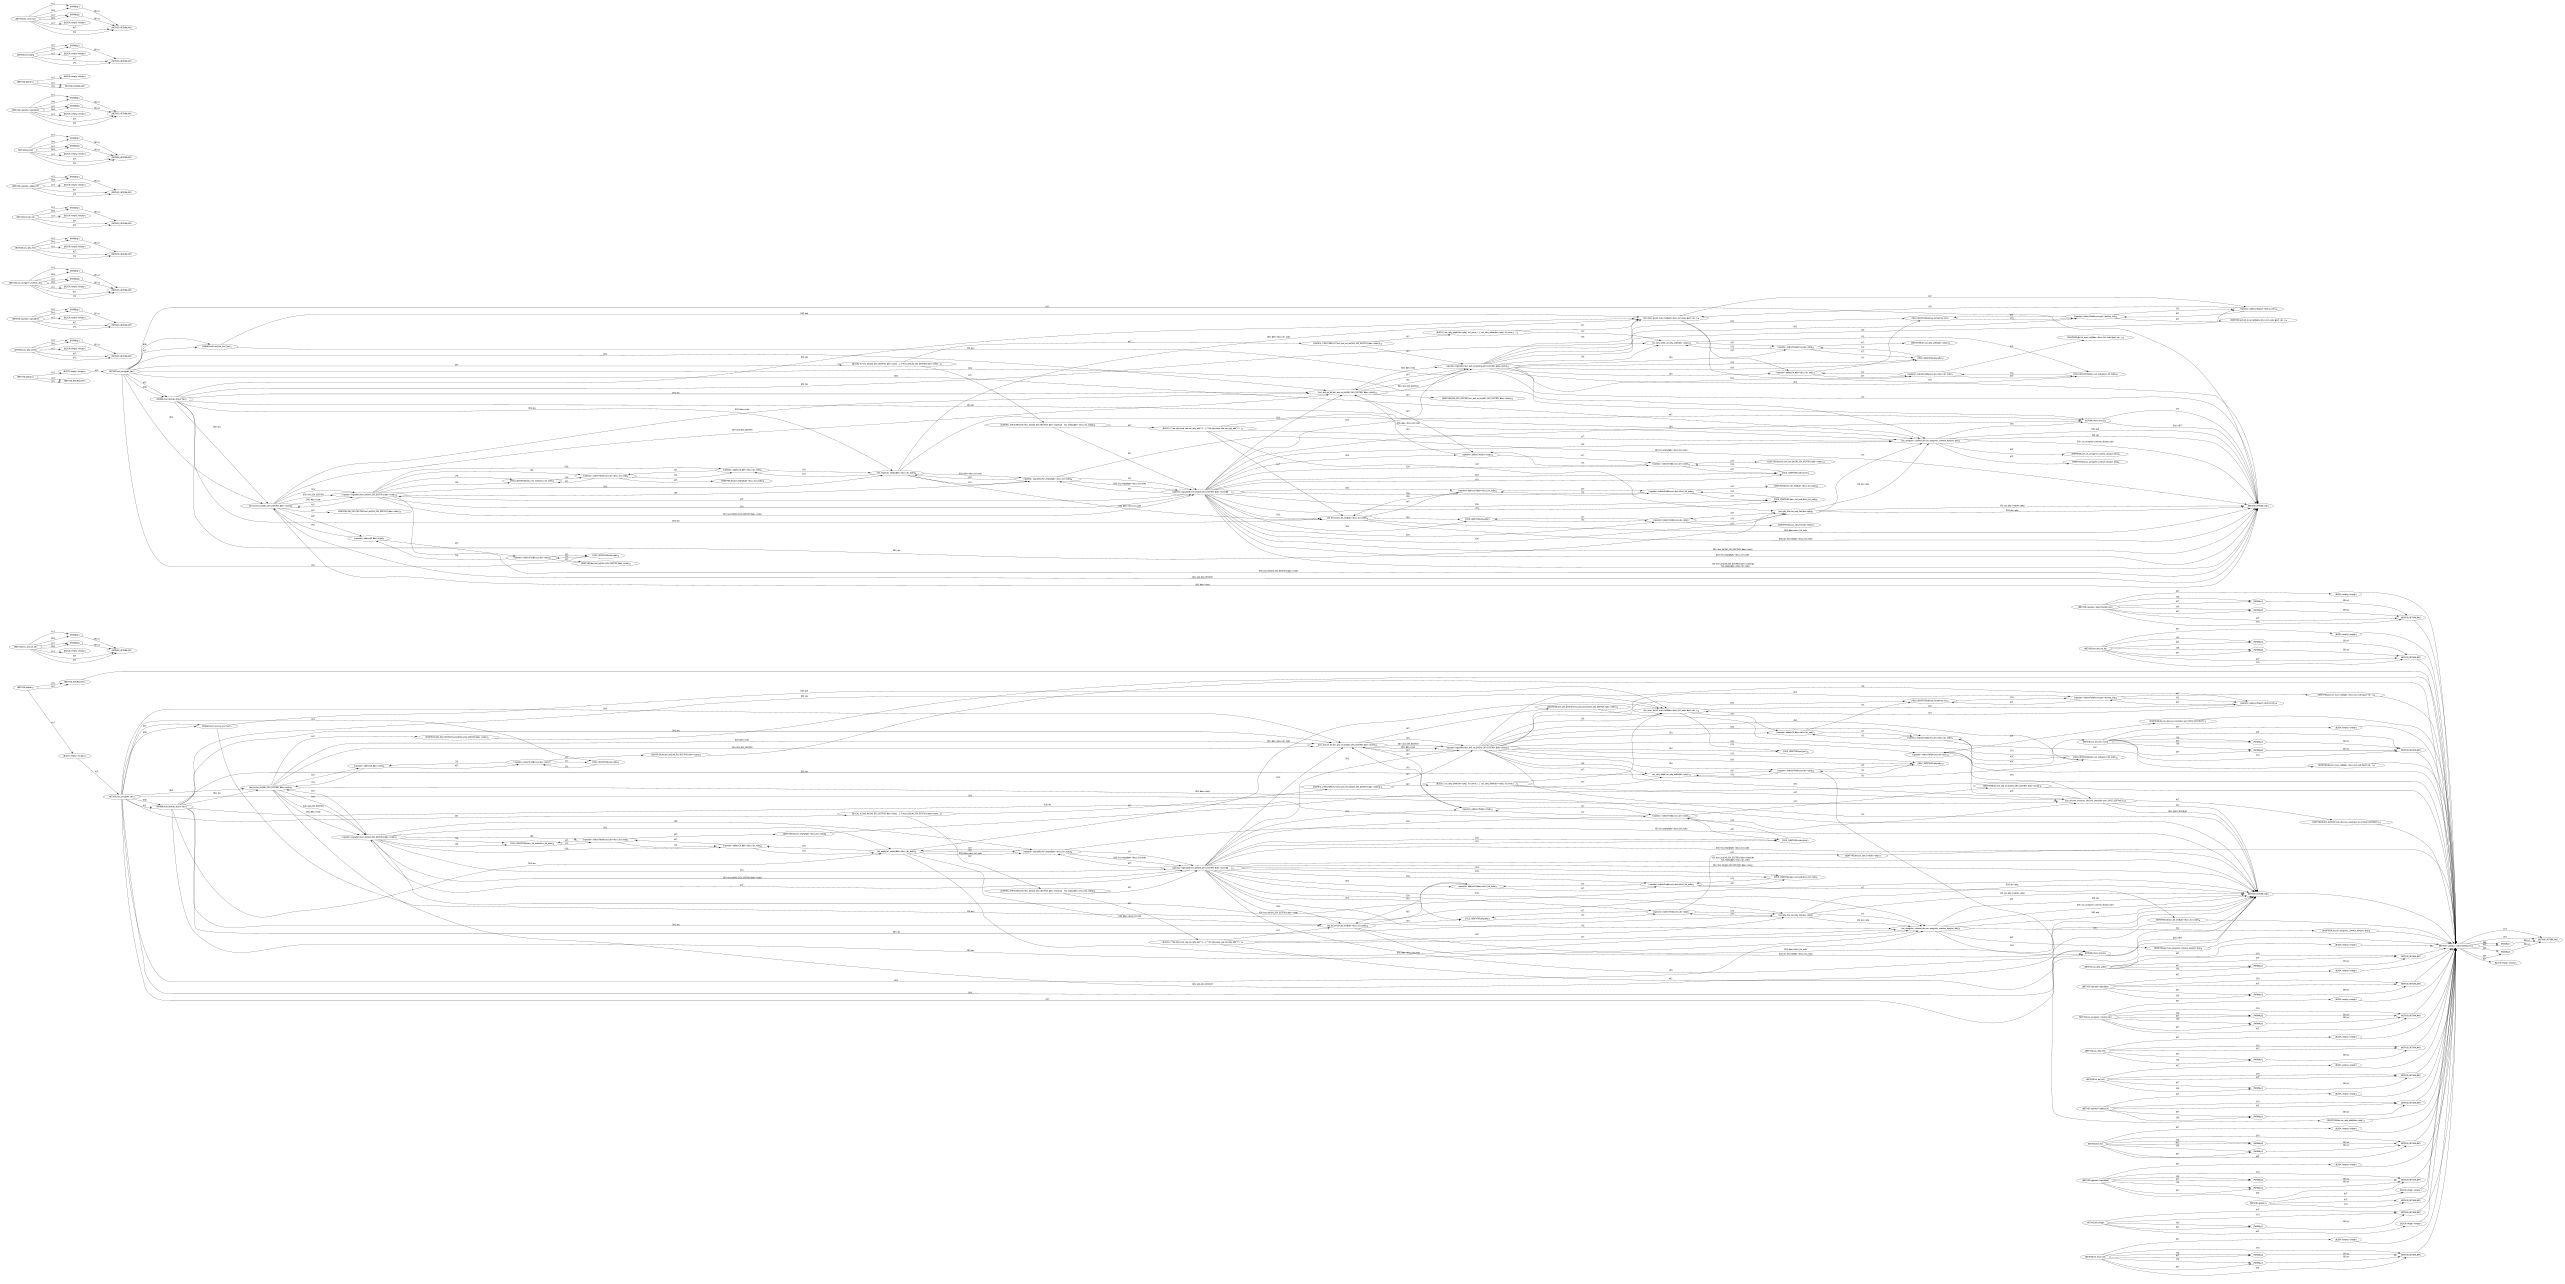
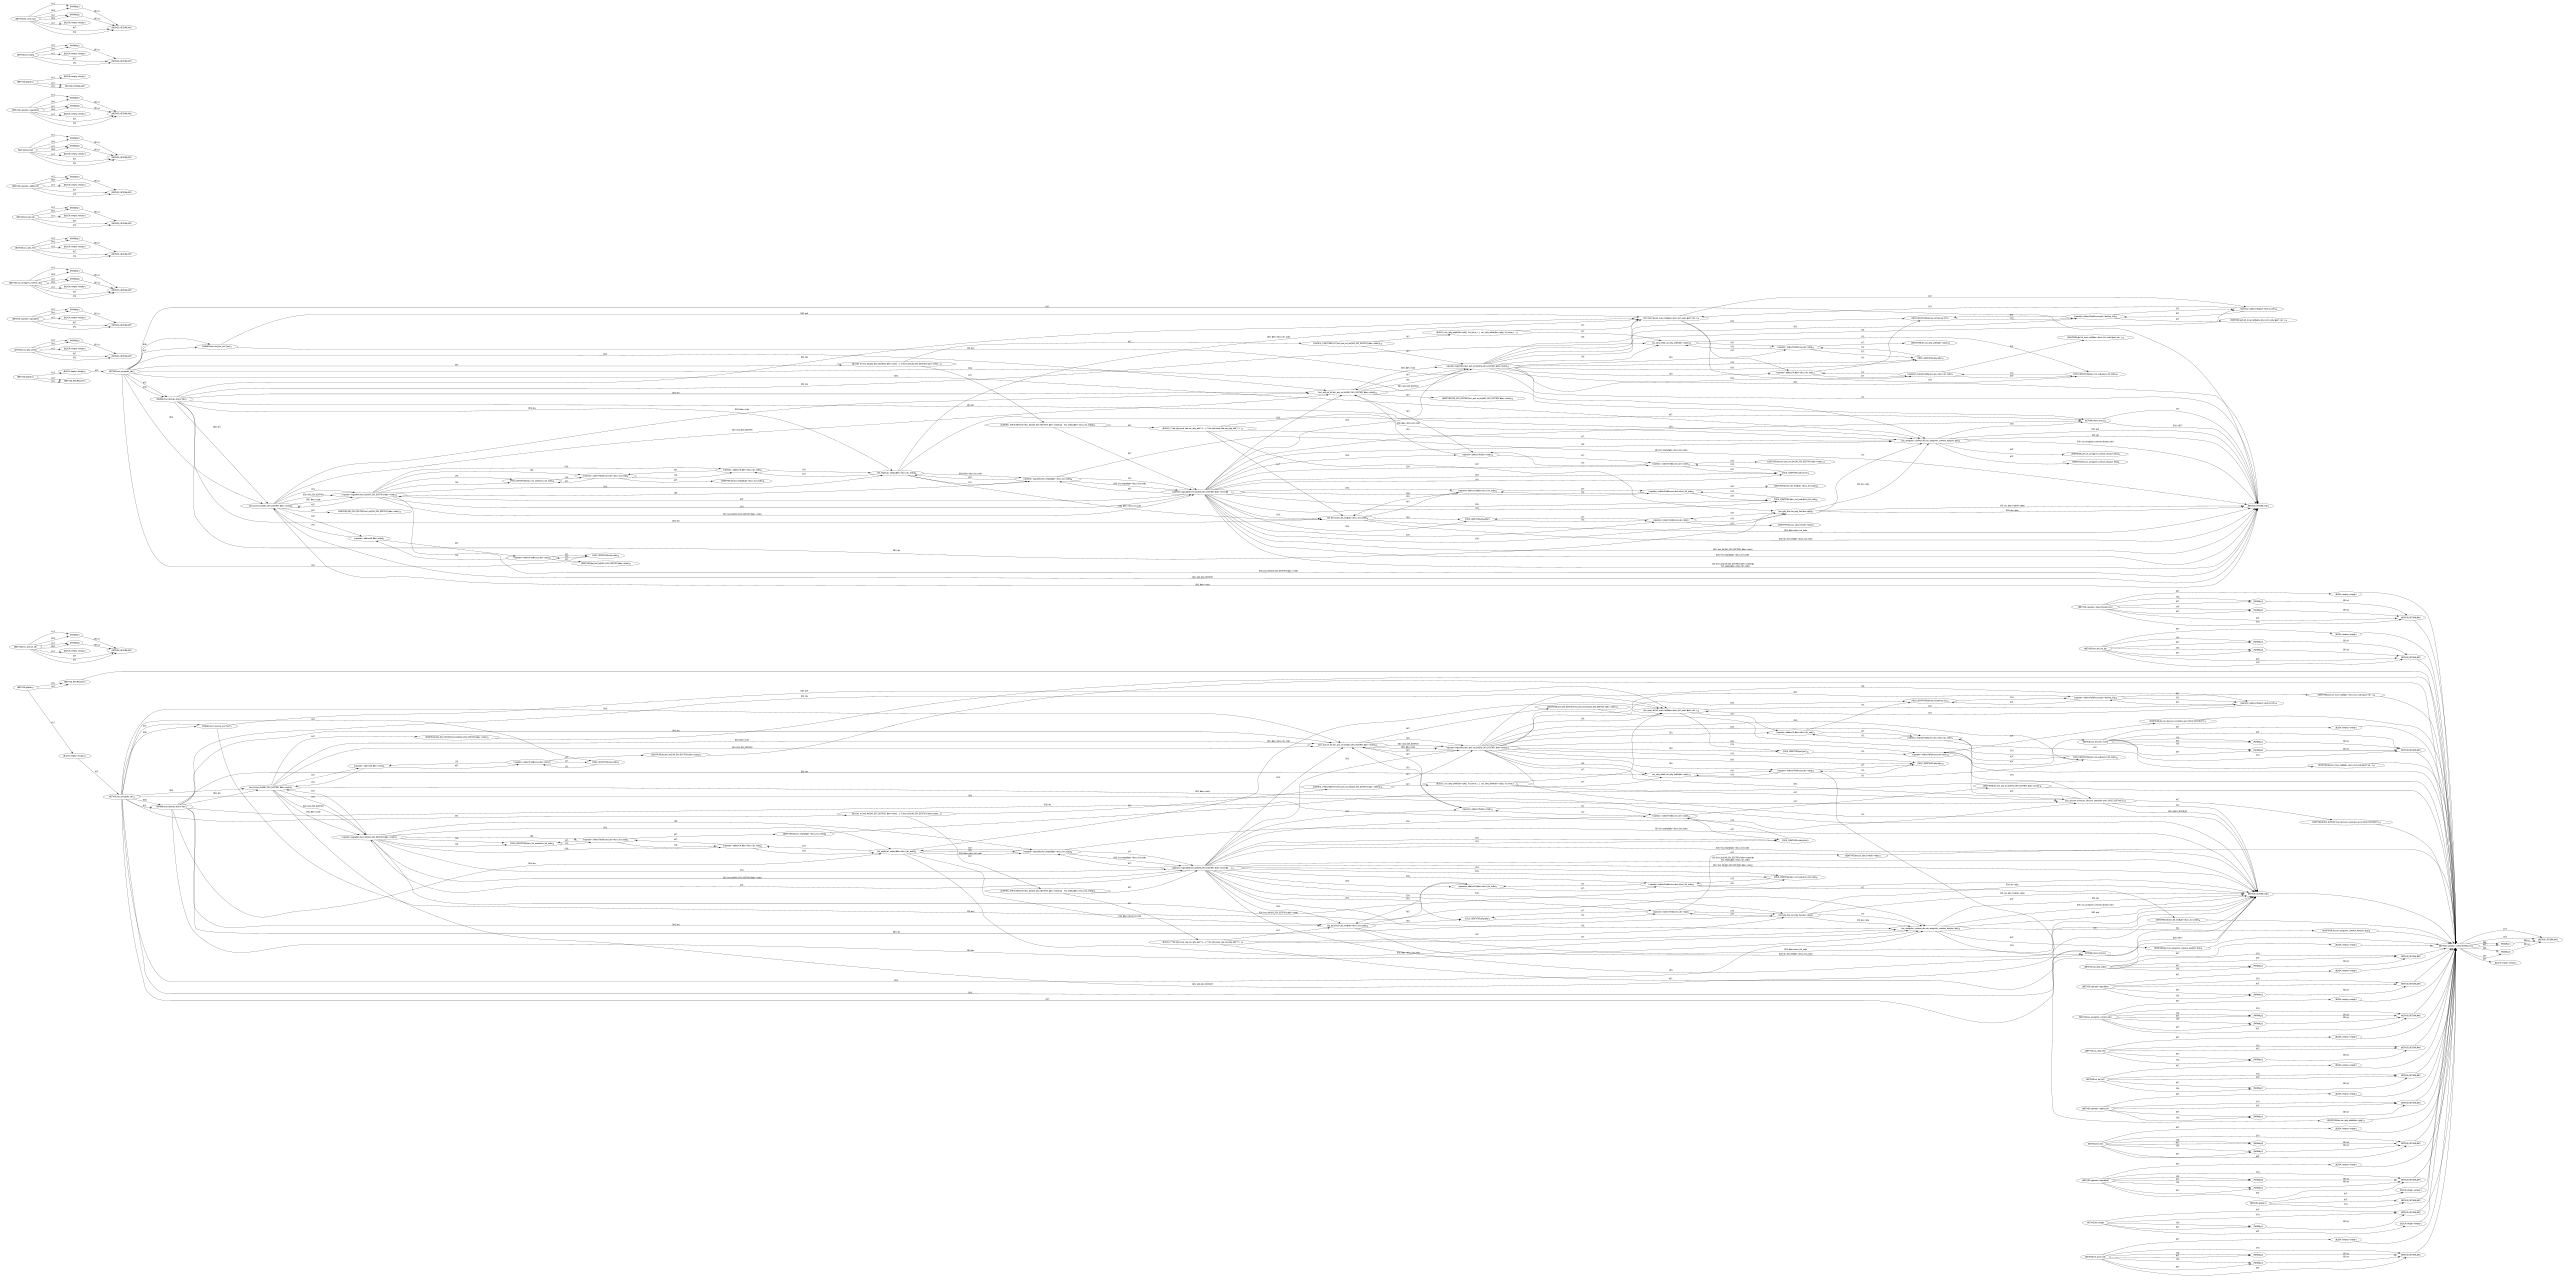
none -> (1859, 753)
